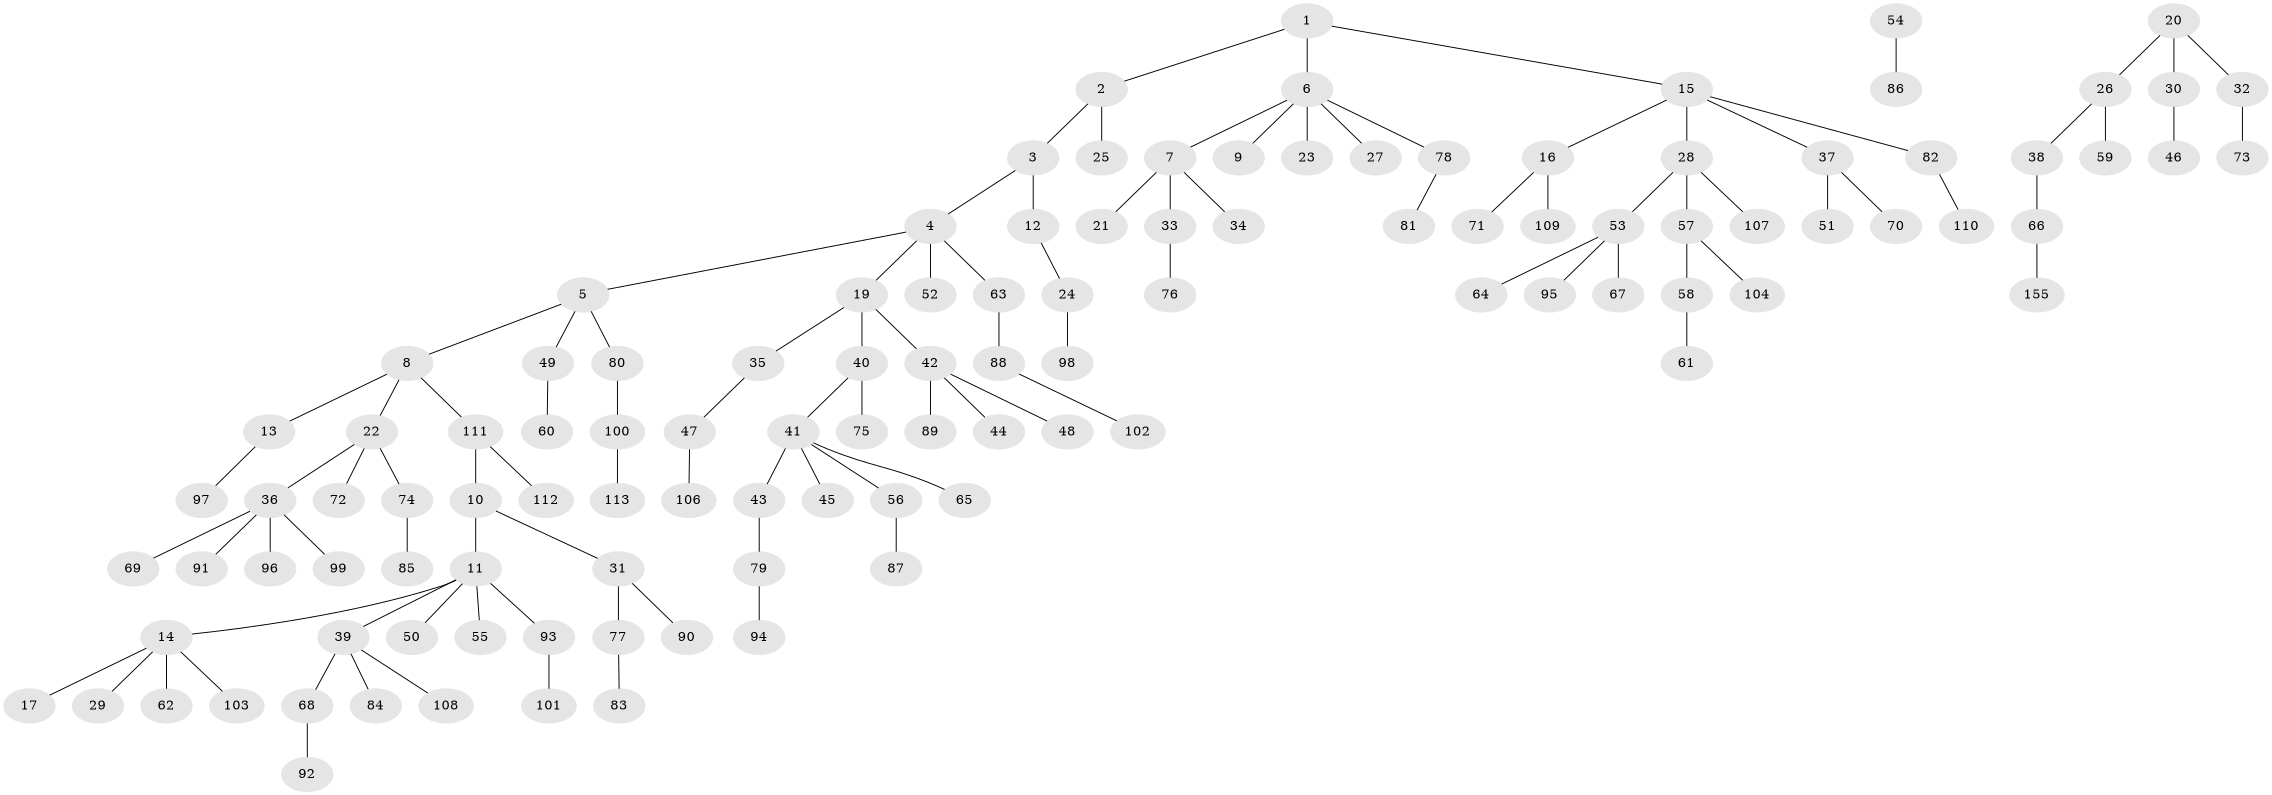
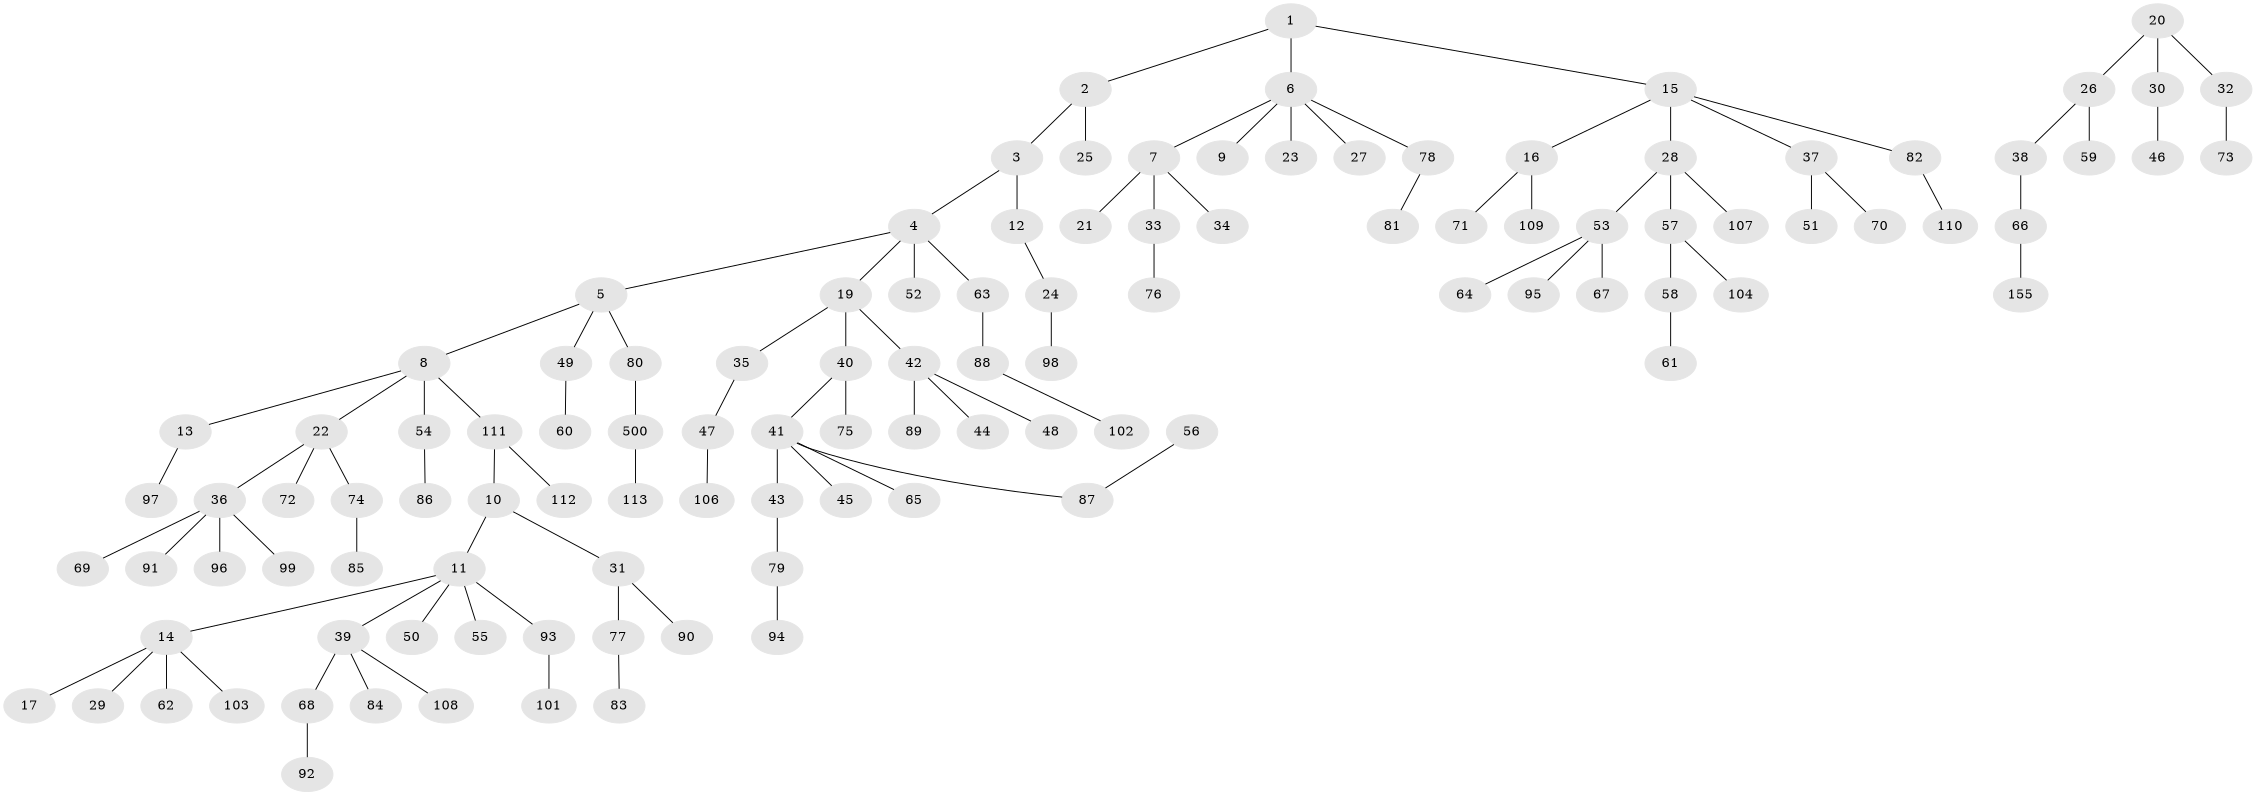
none -> (424, 398)
(617, 432) -> (636, 432)
(845, 466) -> (928, 478)
